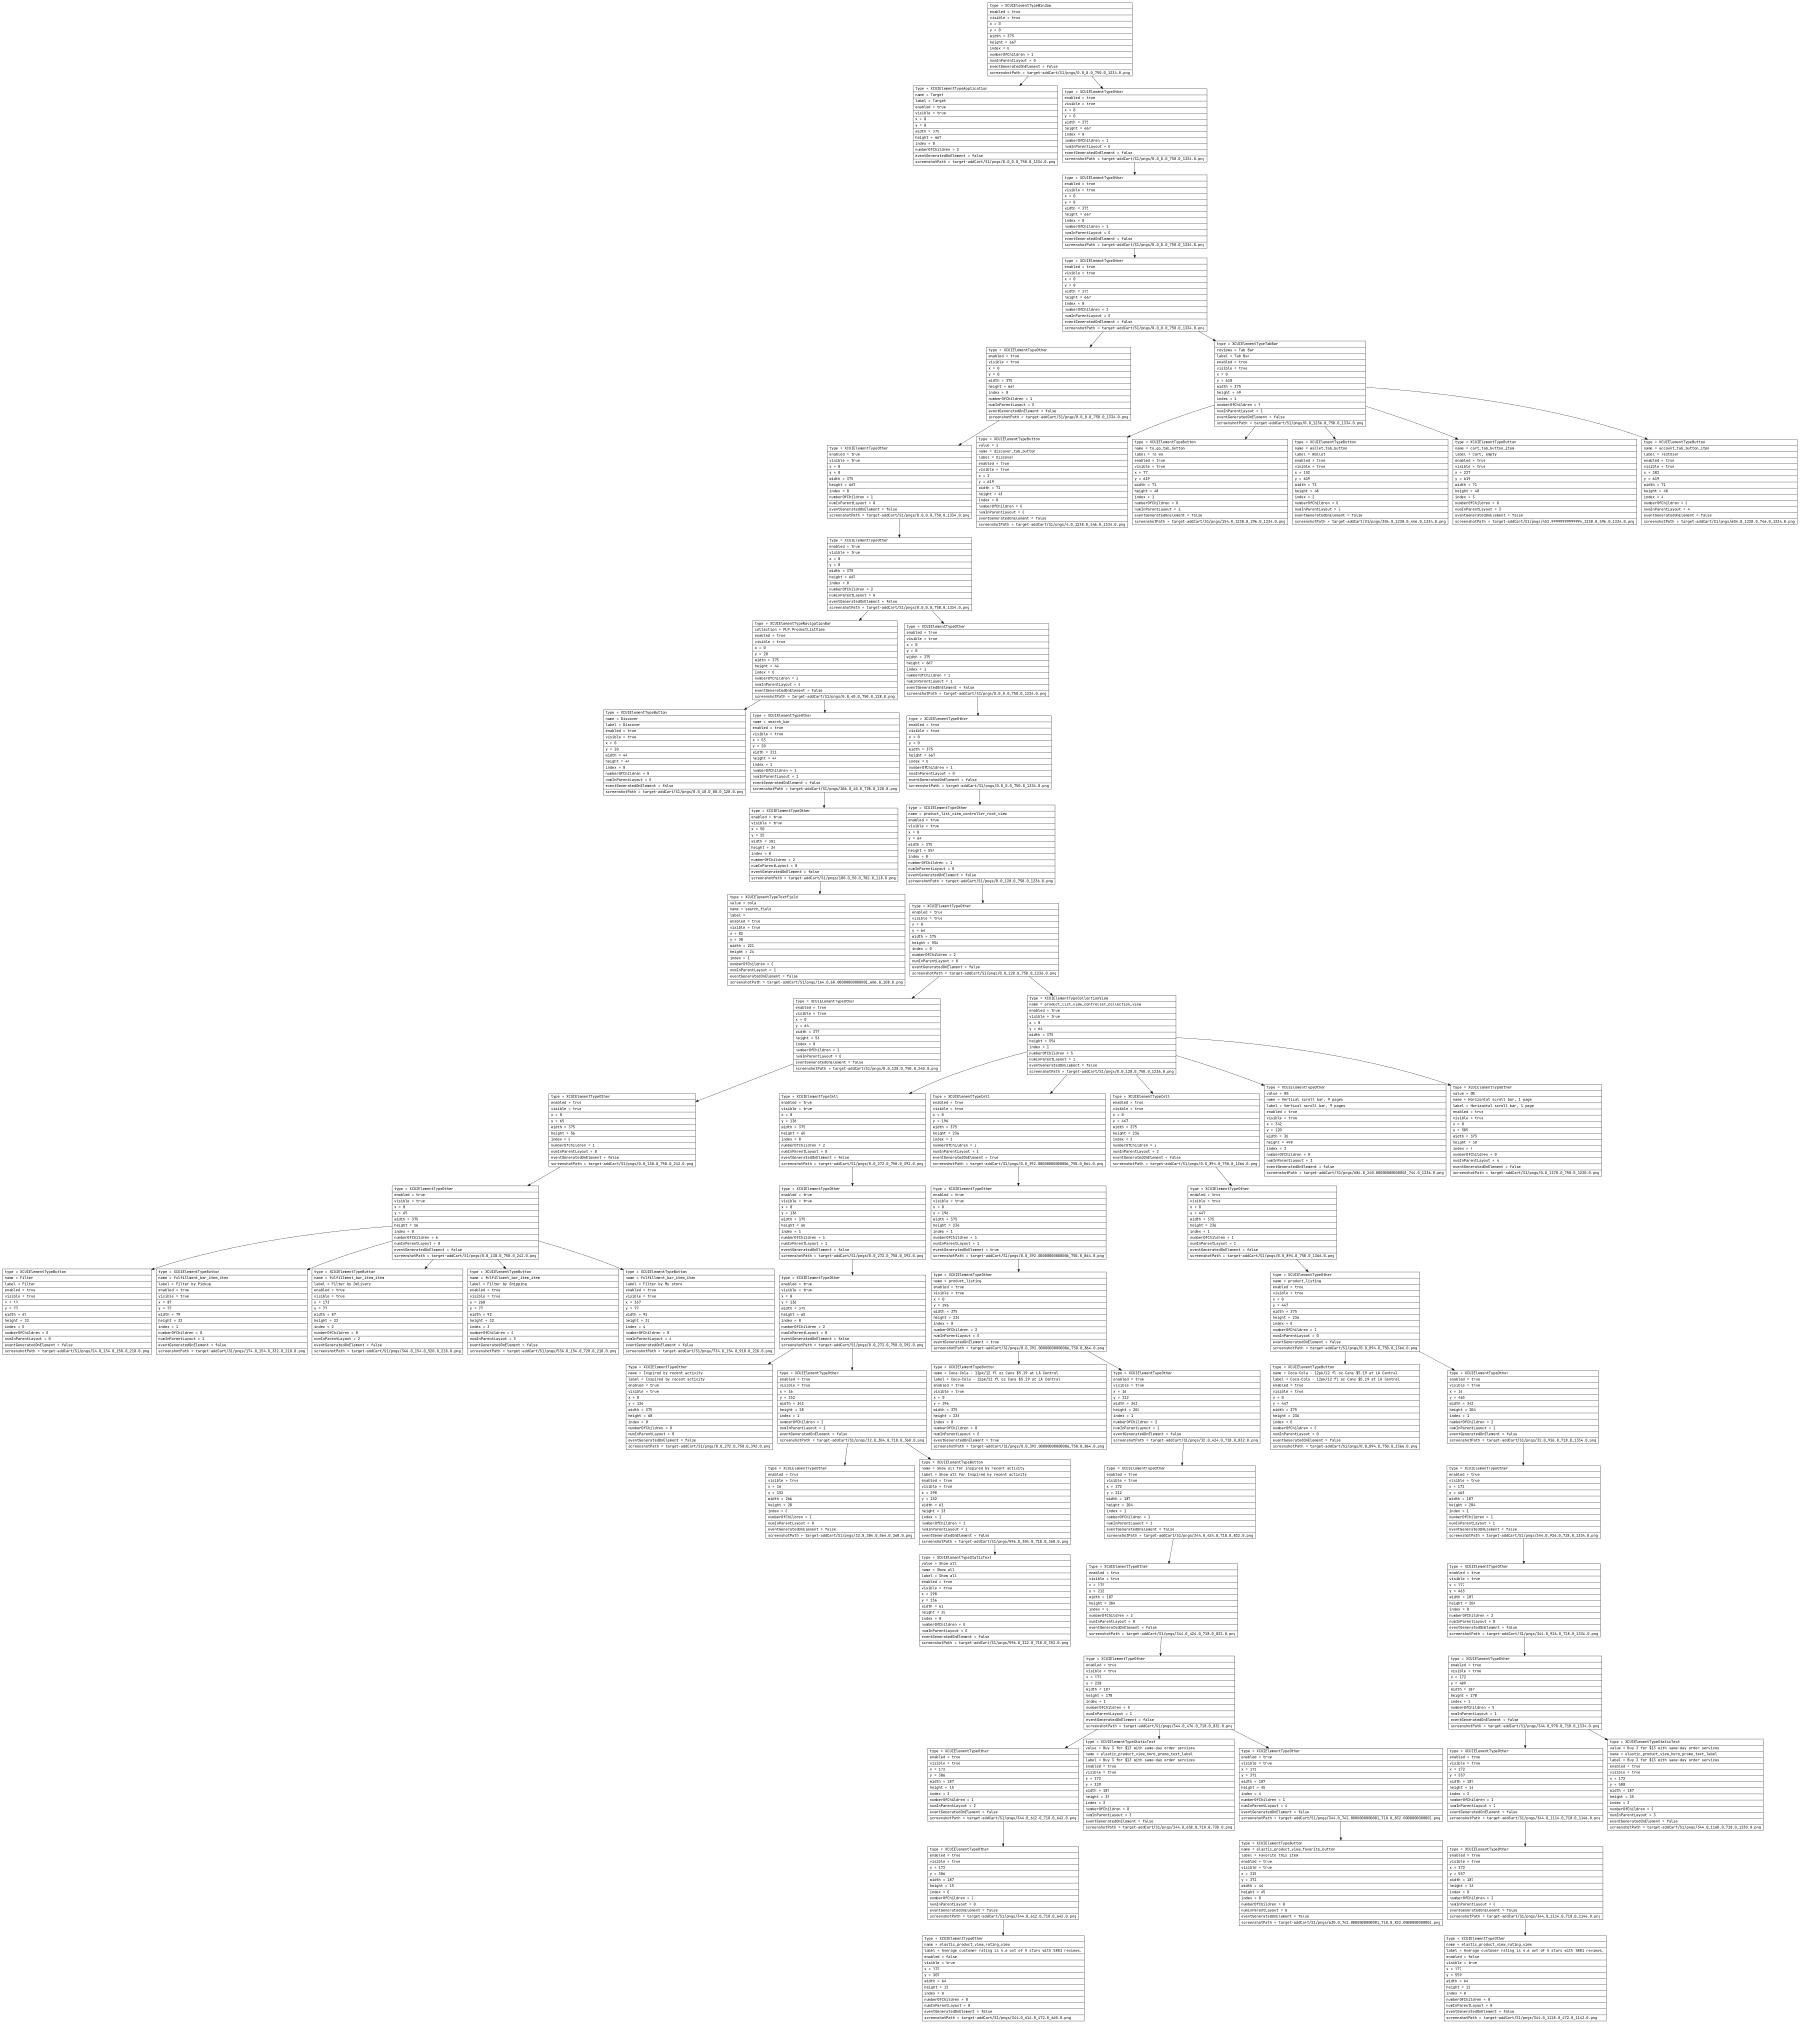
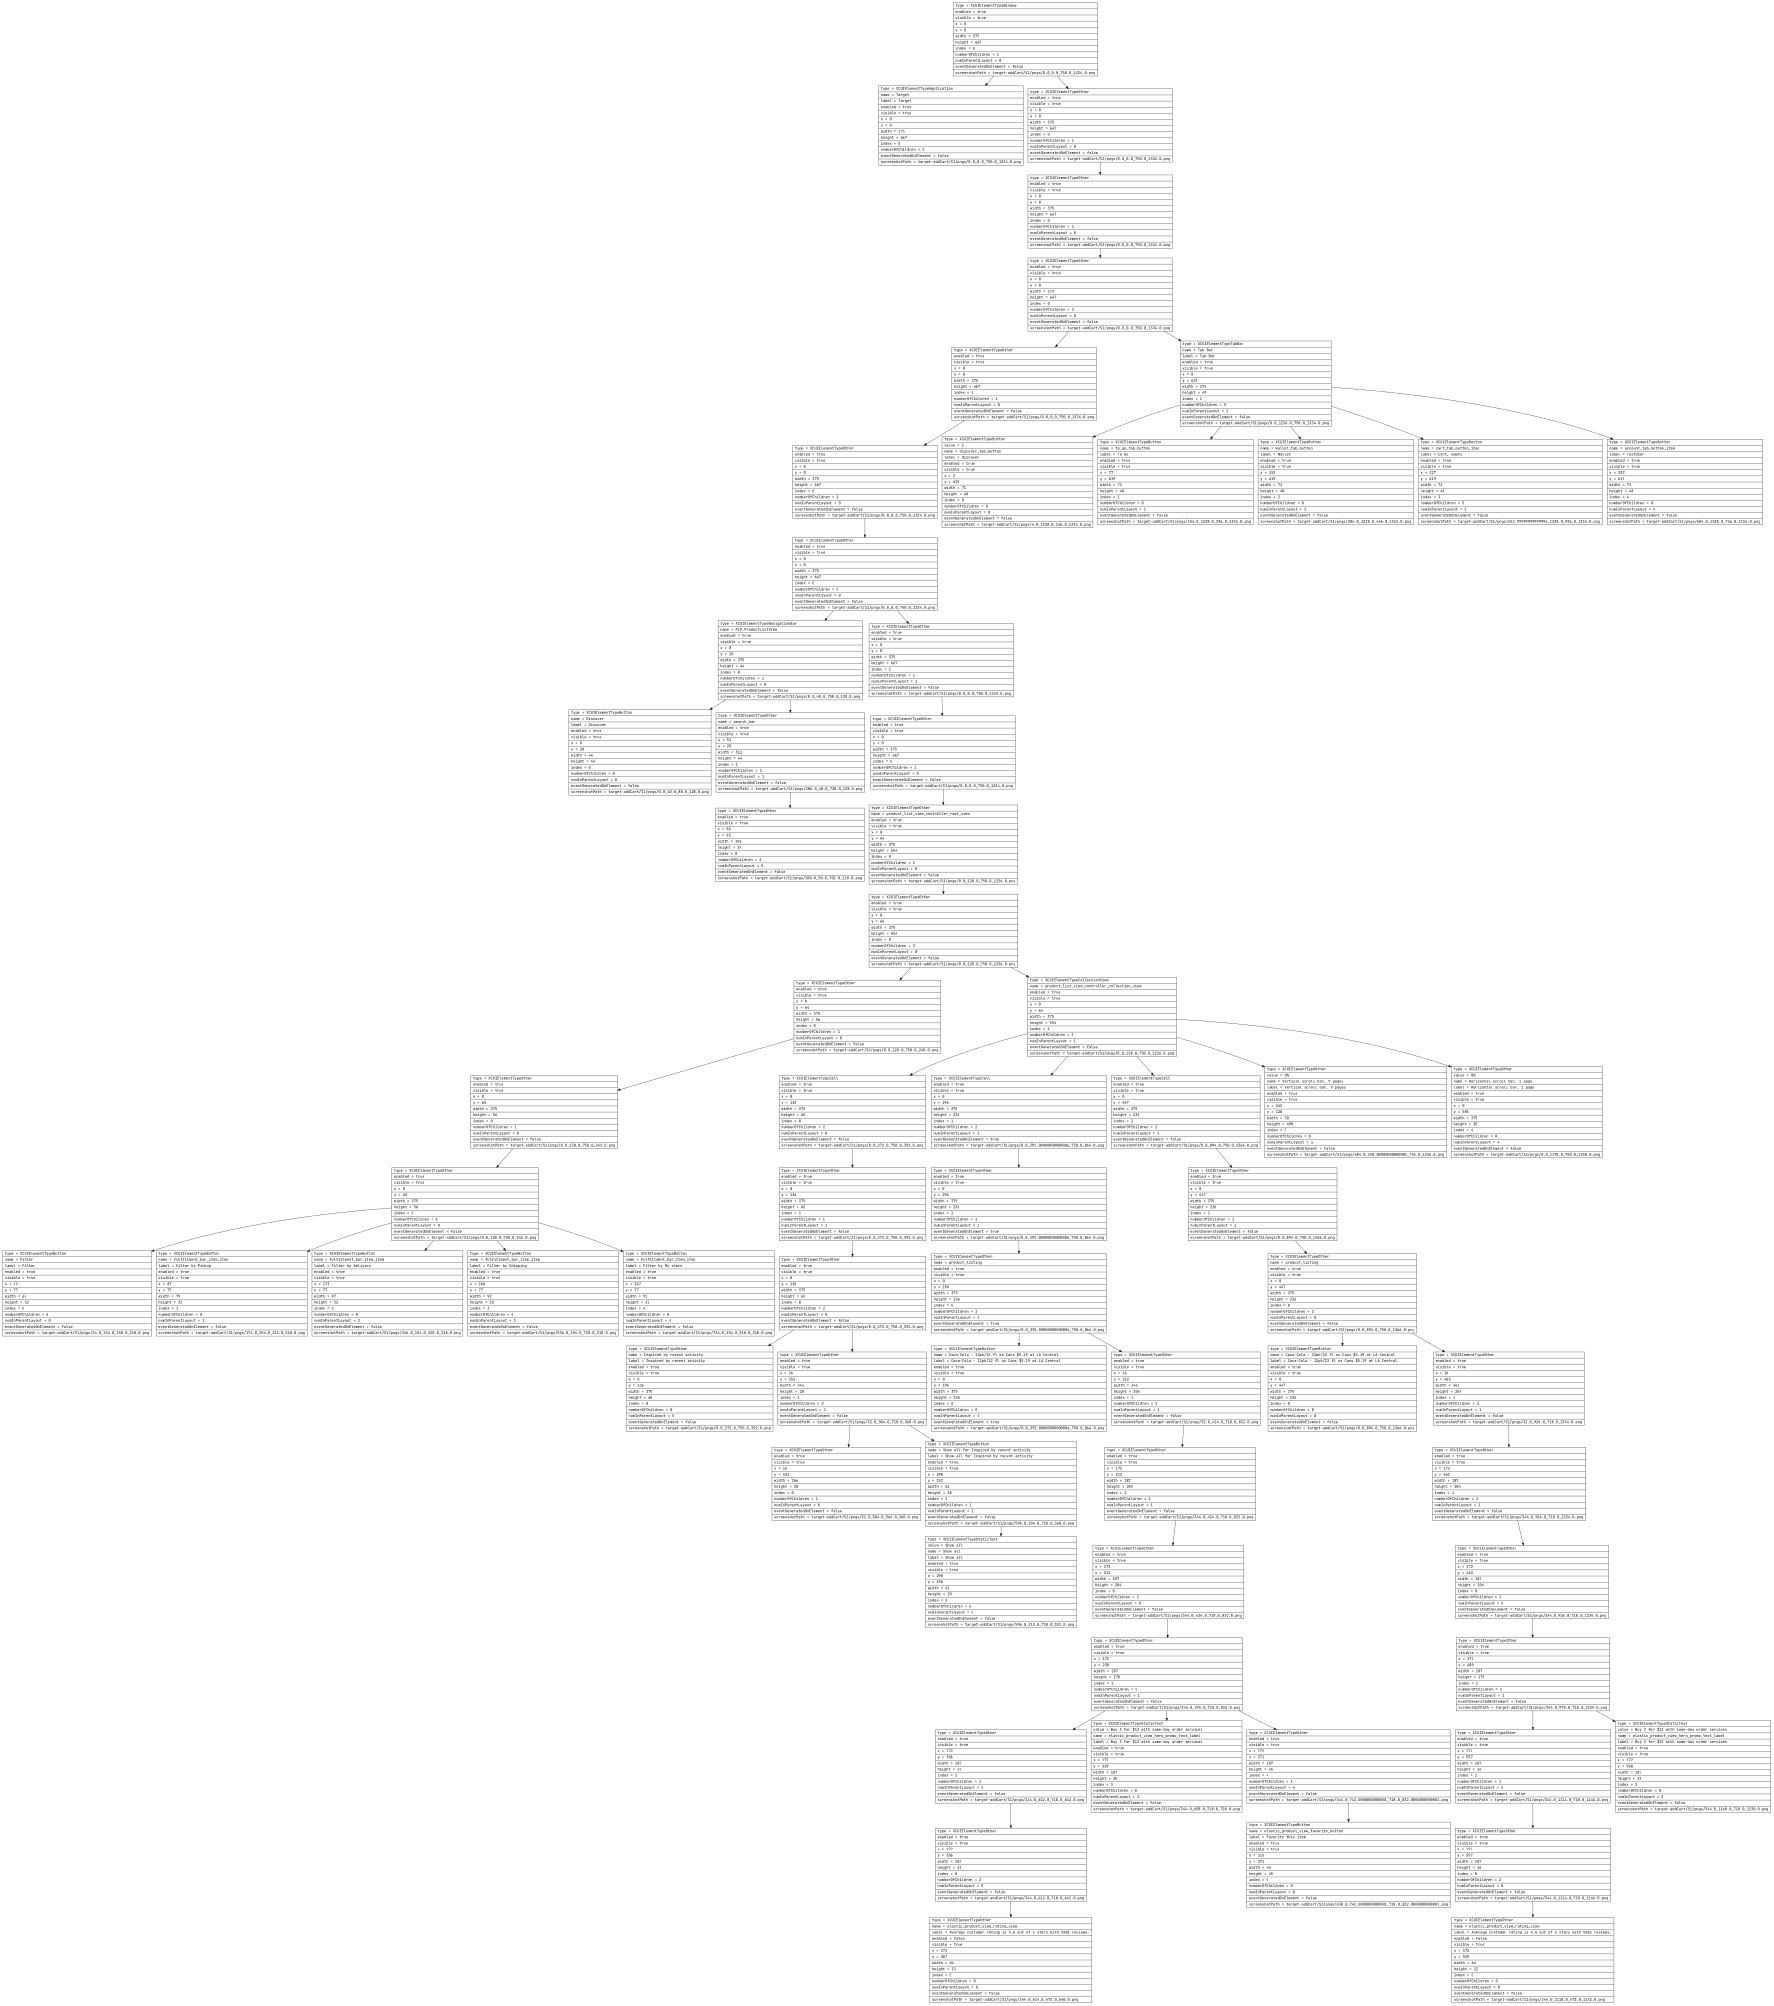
(1236, 350) -> (1198, 350)
(790, 630) -> (749, 630)
(816, 940) -> none
